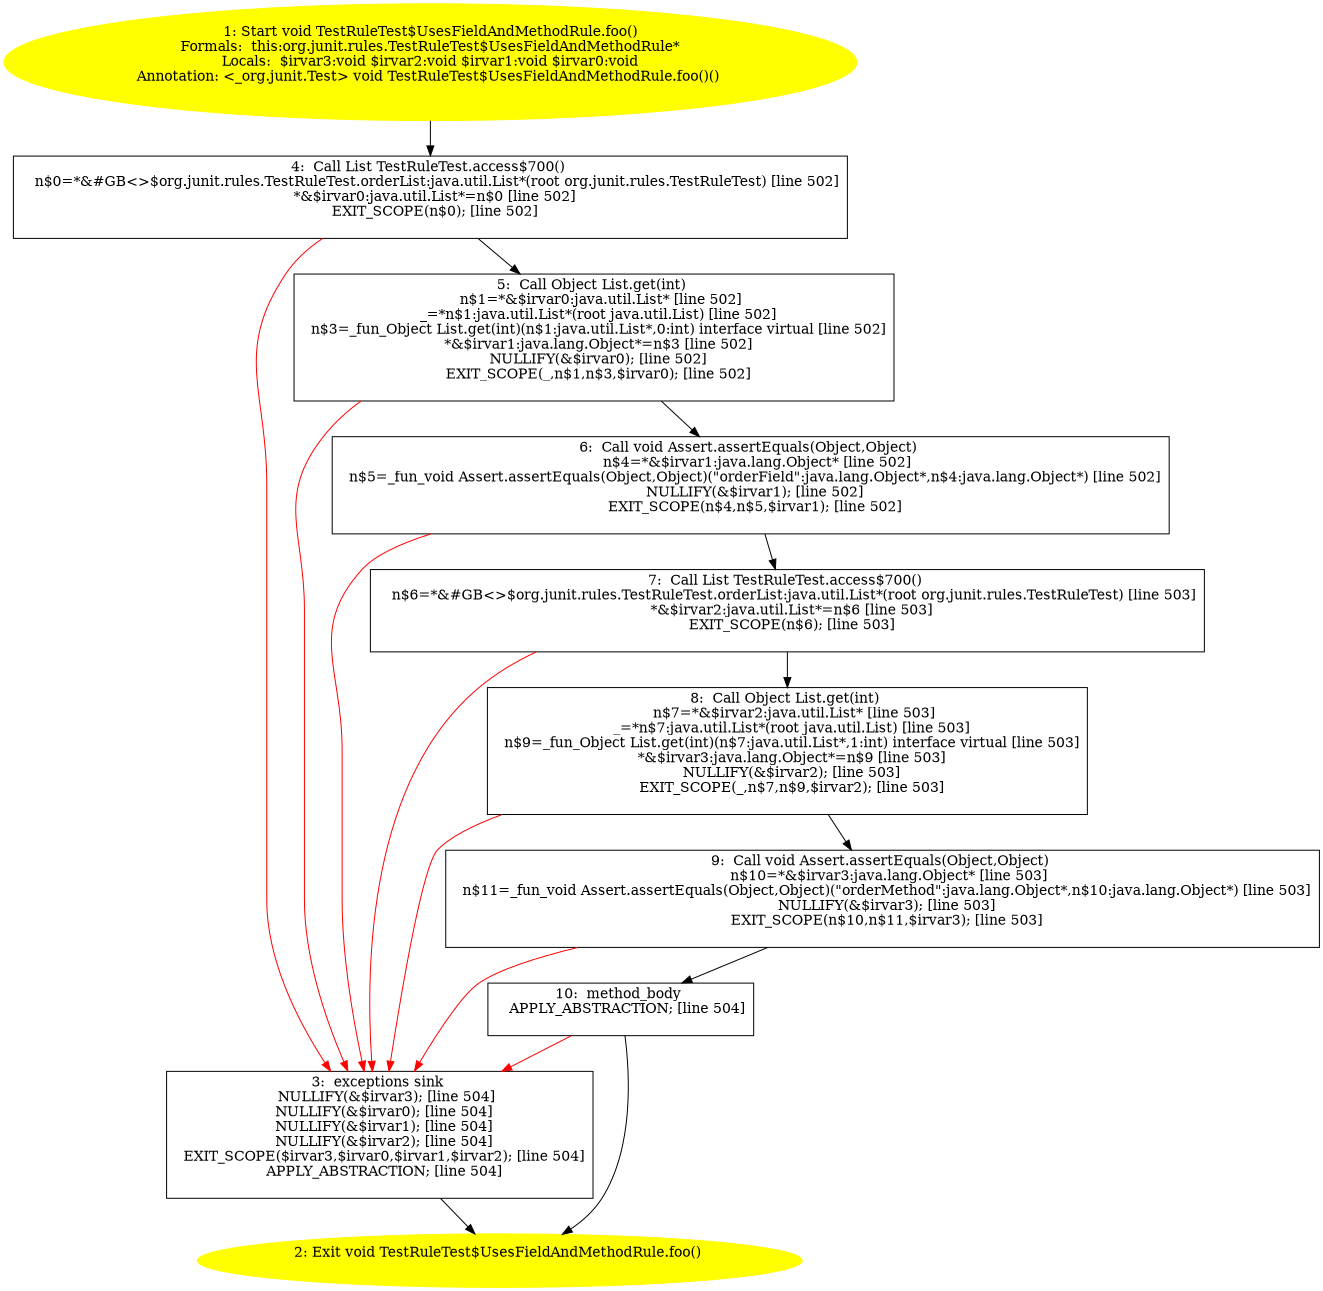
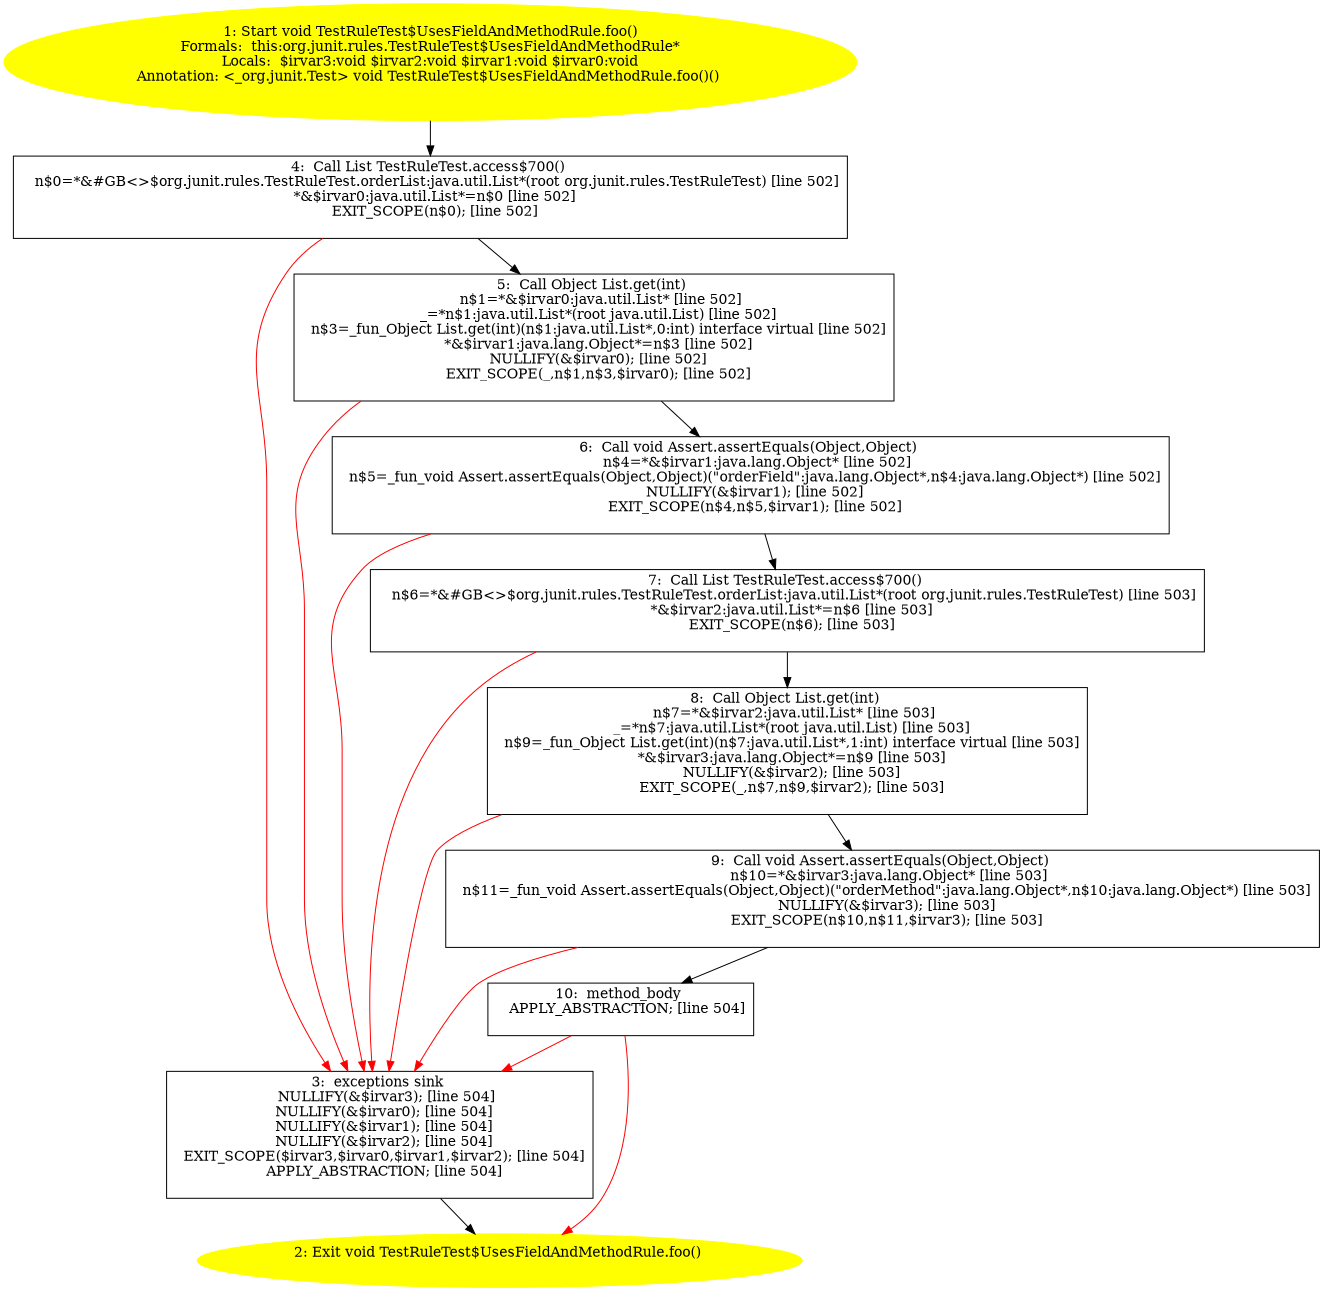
(623, 1141) -> (623, 1141)
